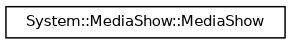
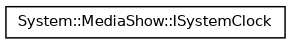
(146, 22) -> (146, 22)
